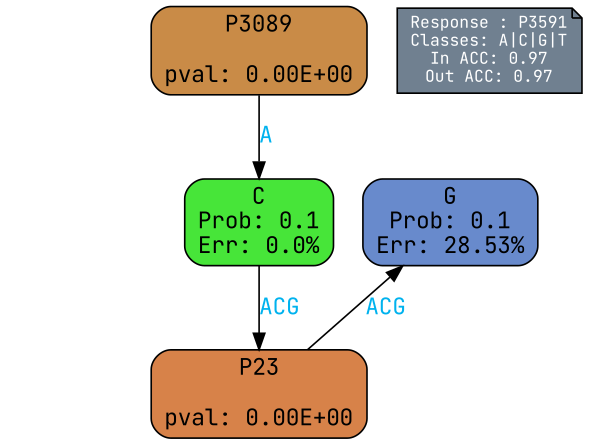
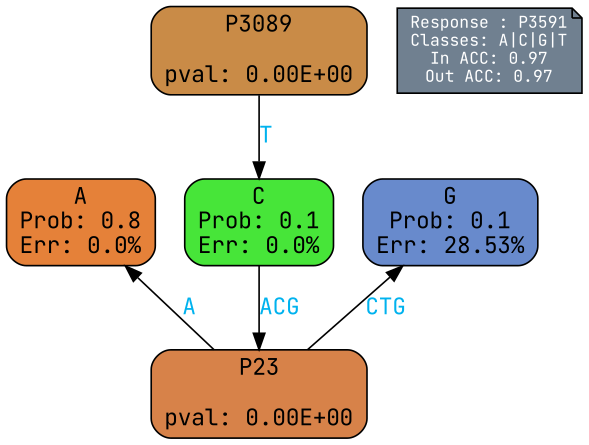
(266, 136) -> (266, 136)
none -> (81, 222)
(386, 308) -> (386, 308)
